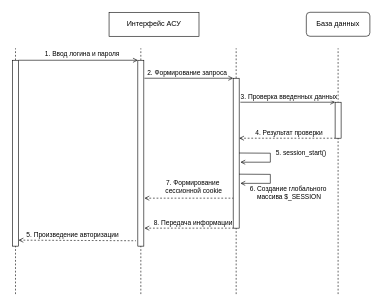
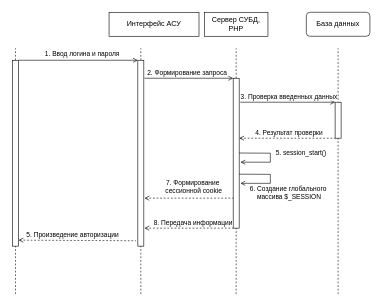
none -> (236, 24)
